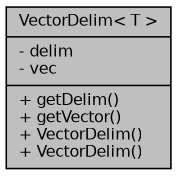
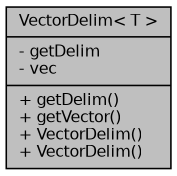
(46, 52) -> (60, 52)
